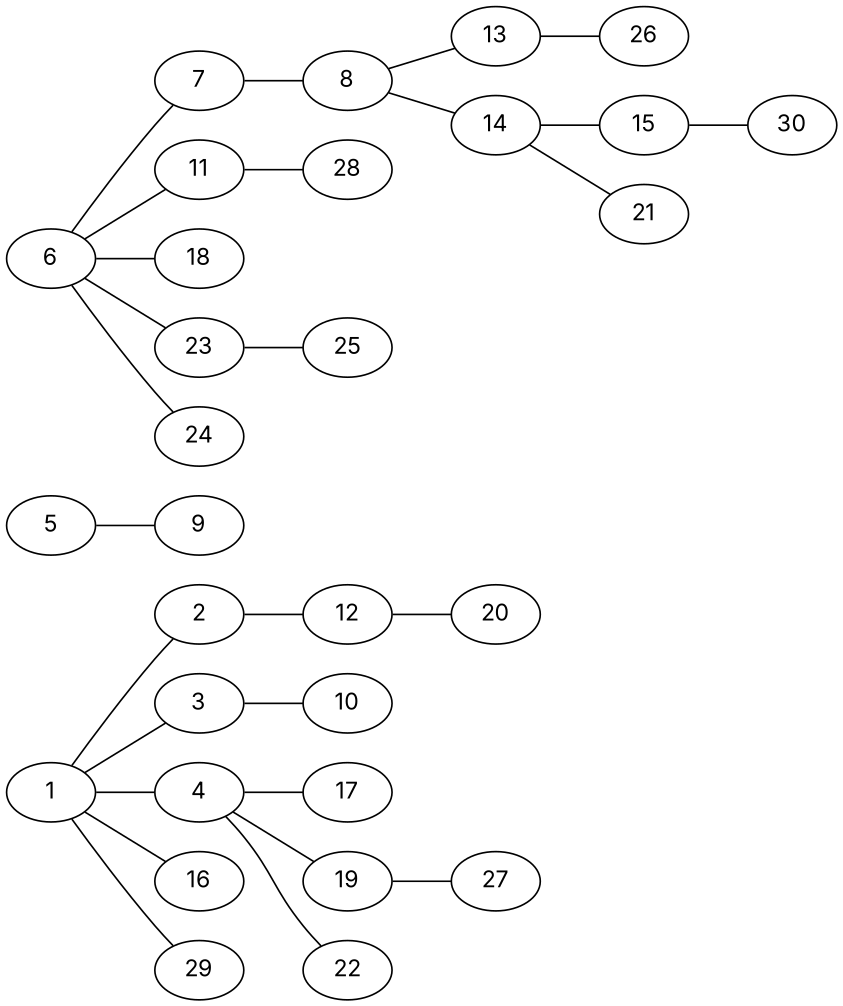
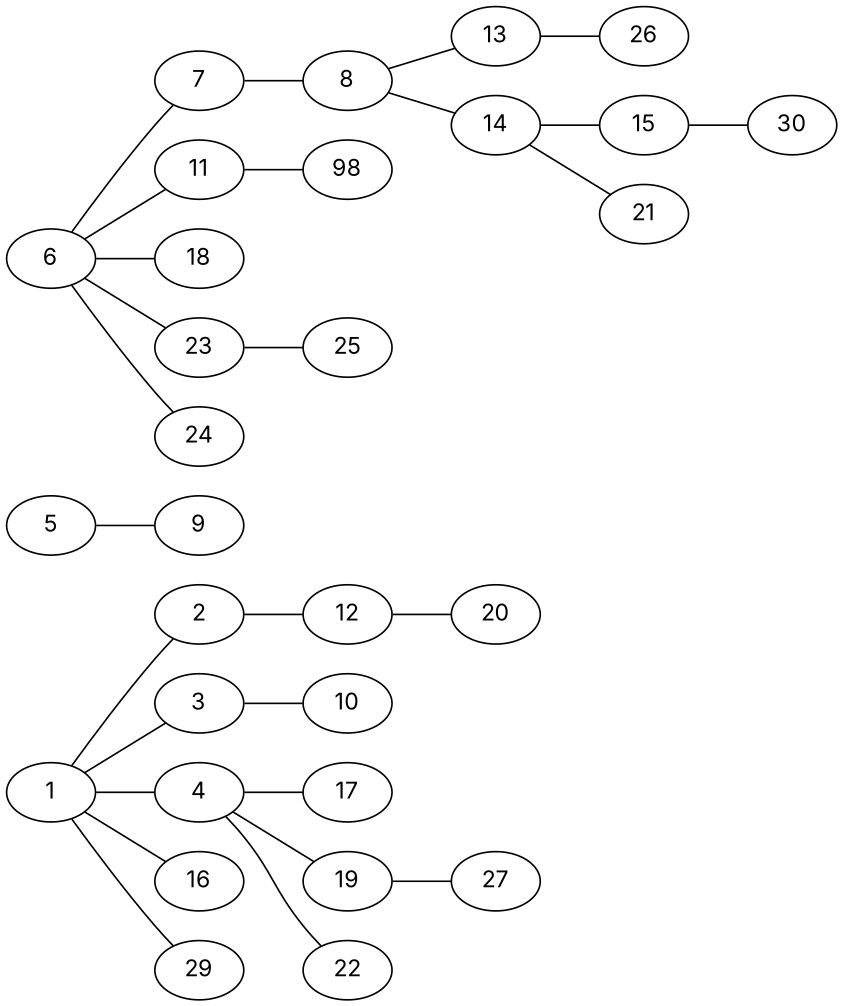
(348, 170) -> (348, 170)
